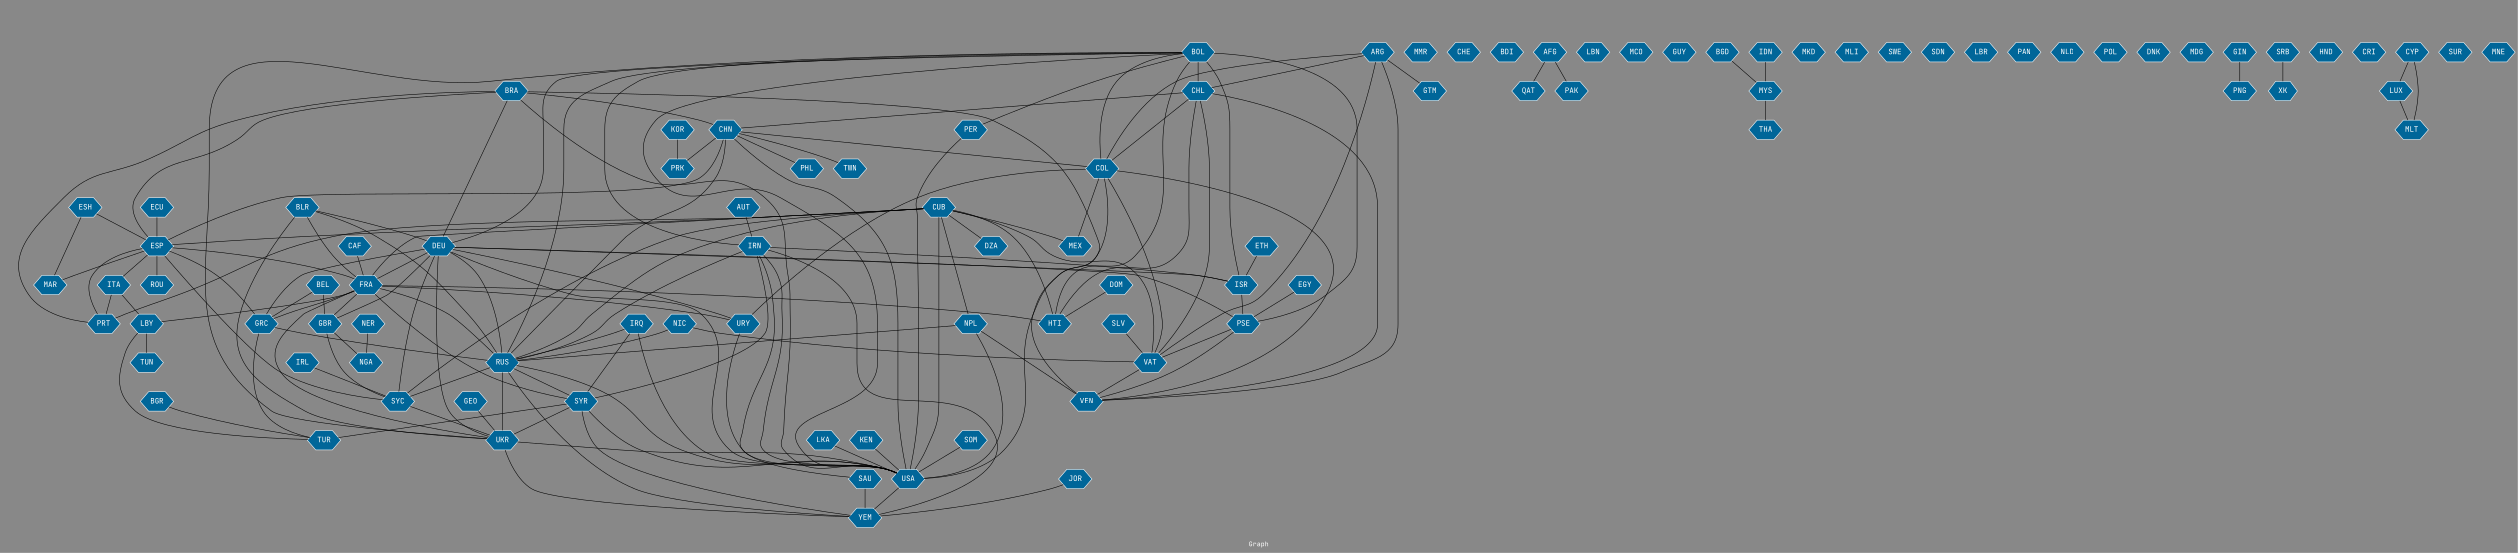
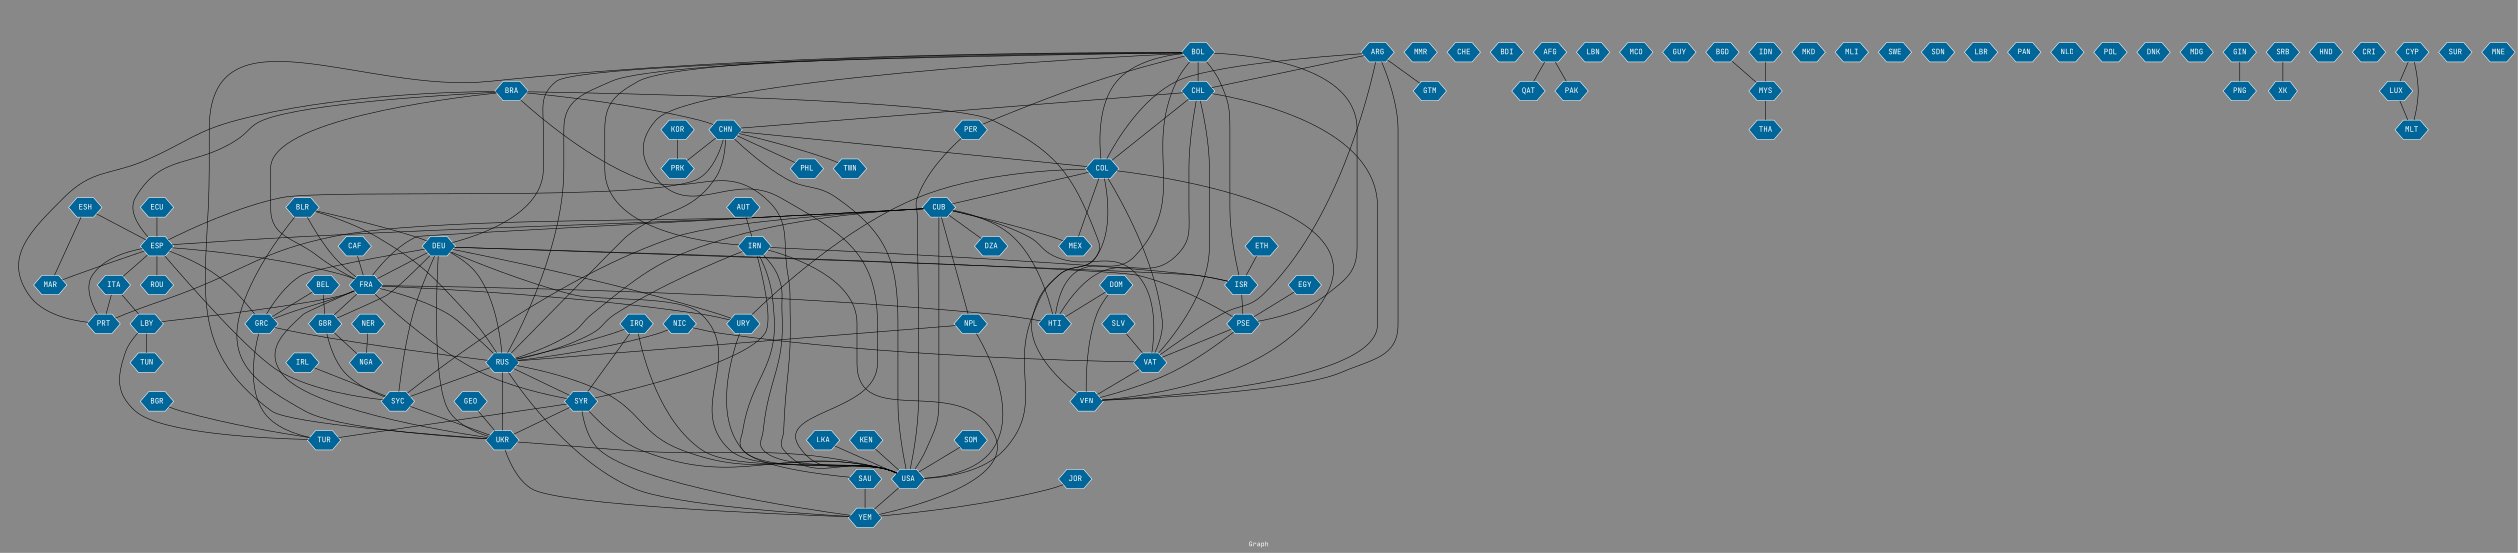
(475, 169) -> (301, 136)
none -> (1021, 188)
(1029, 363) -> (1090, 341)
